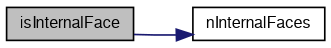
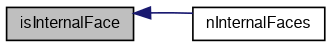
(155, 35) -> (172, 13)
